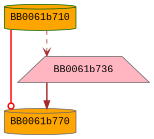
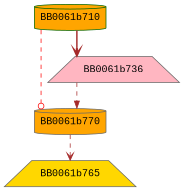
(47, 40) -> (77, 40)
(11, 67) -> (41, 67)
(47, 92) -> (77, 92)
none -> (70, 174)
